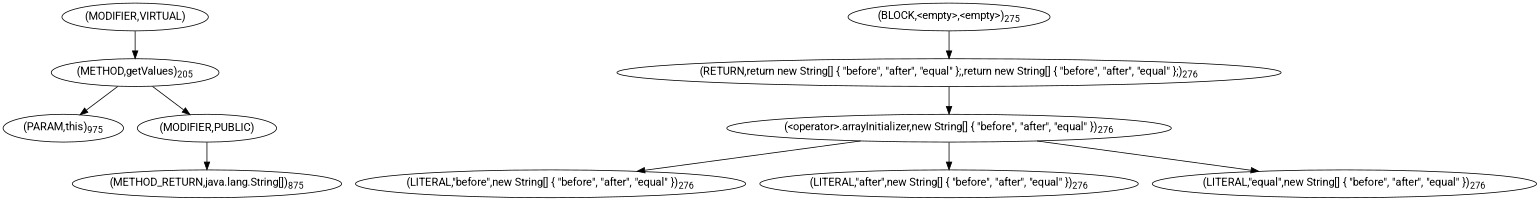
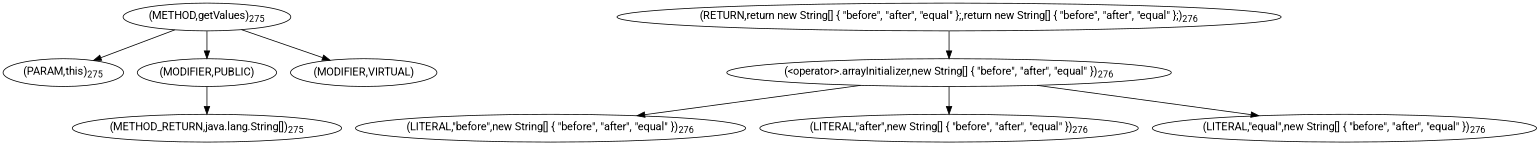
(949, 17) -> none
(135, 41) -> (282, 44)
(185, 71) -> (257, 16)
(95, 127) -> (95, 71)
(296, 183) -> (296, 127)
